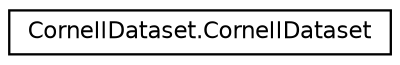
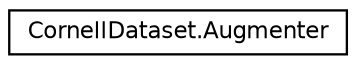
(200, 32) -> (178, 32)
